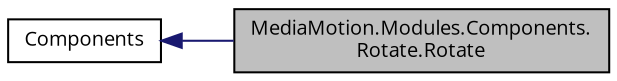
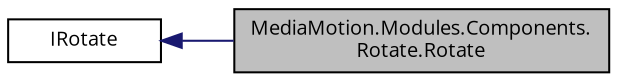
(85, 41) -> (85, 41)
